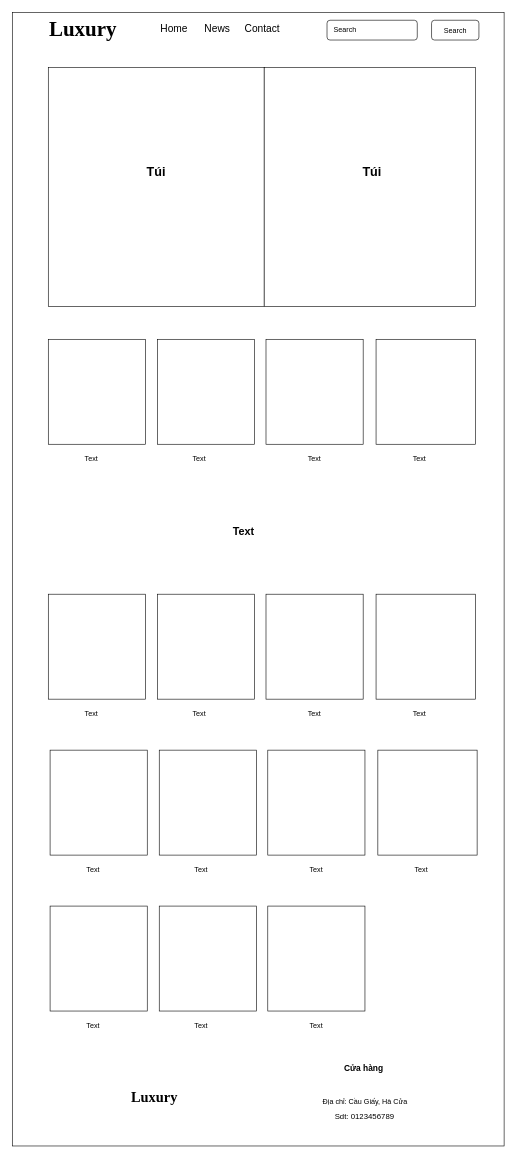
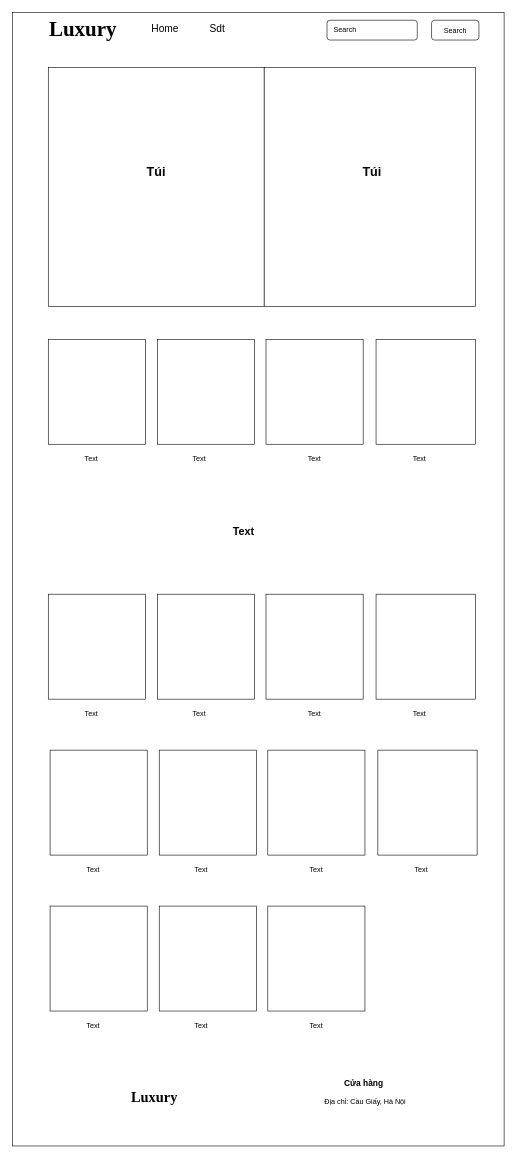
(174, 29) -> (165, 29)
(218, 29) -> (218, 29)
(262, 29) -> none
(365, 1068) -> (365, 1083)
(365, 1103) -> (365, 1103)
(365, 1117) -> none
